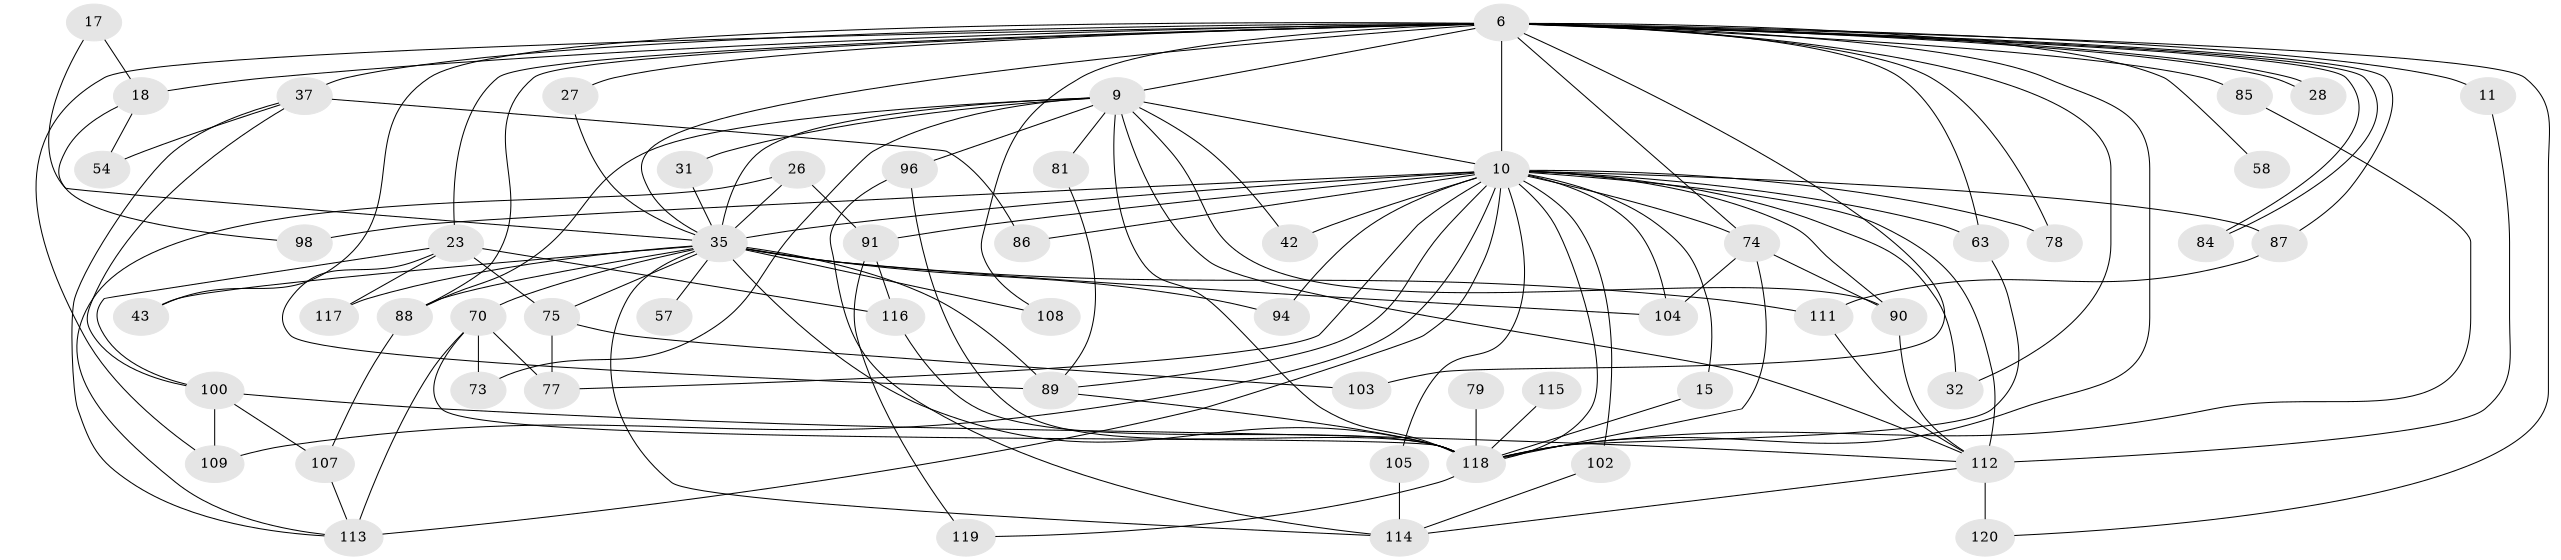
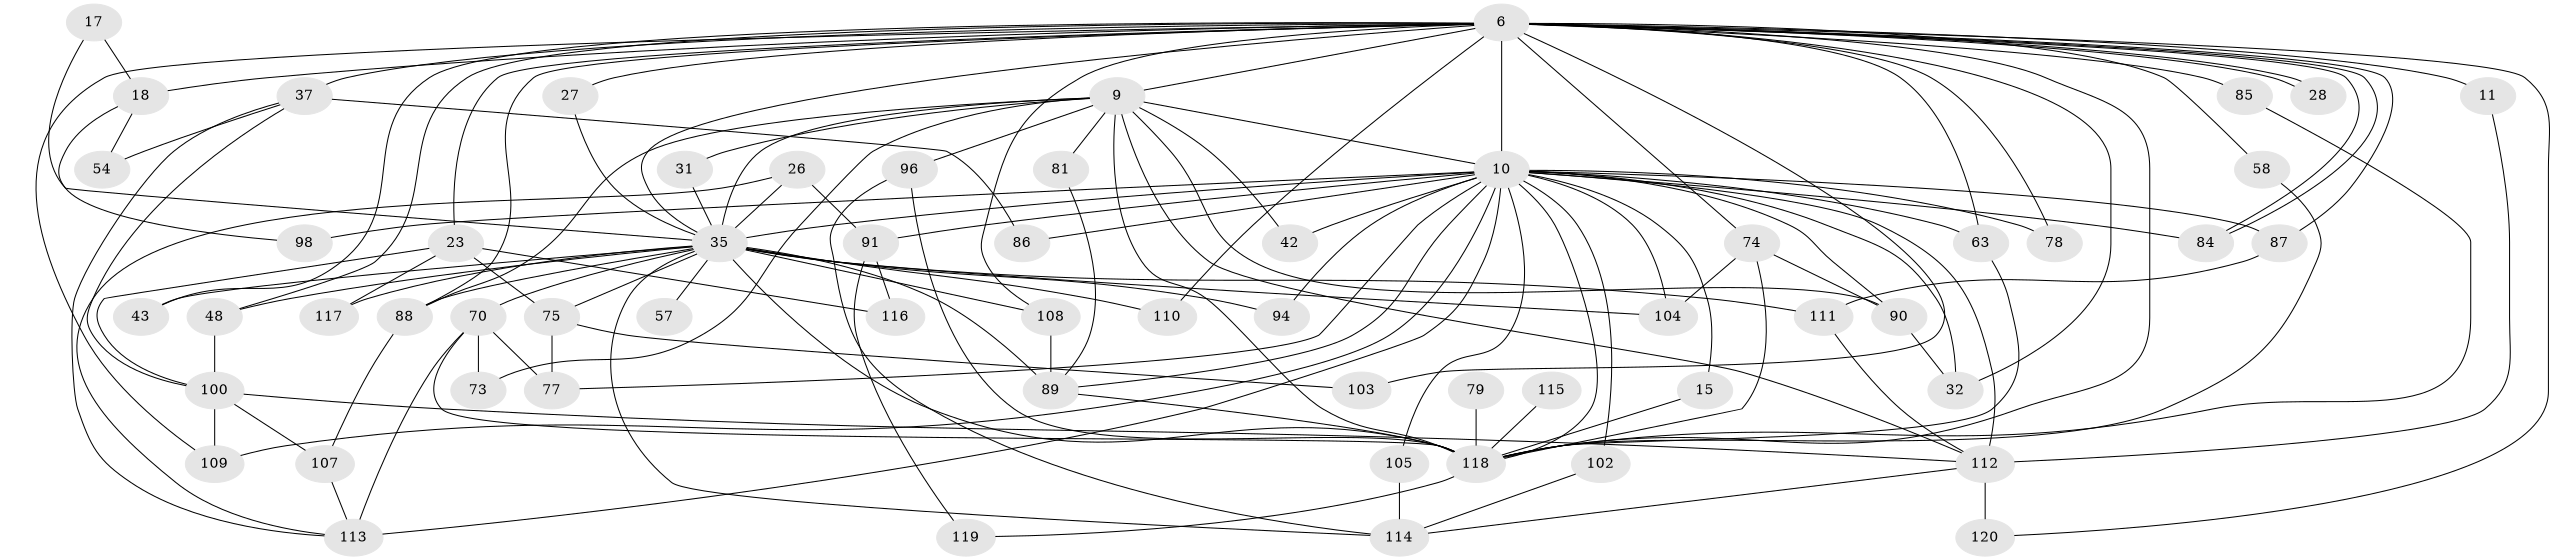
(1635, 202) -> (1855, 200)
none -> (215, 317)
none -> (1167, 317)
(581, 368) -> (1051, 354)
(1915, 403) -> (1927, 354)
(1163, 434) -> (2159, 410)
